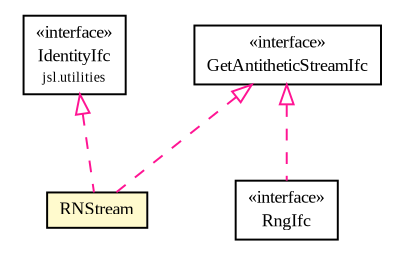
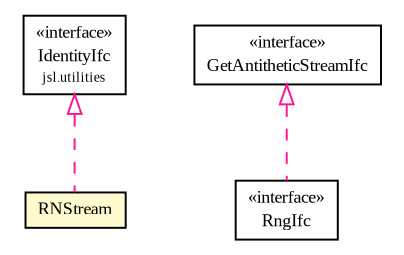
(176, 145) -> none
